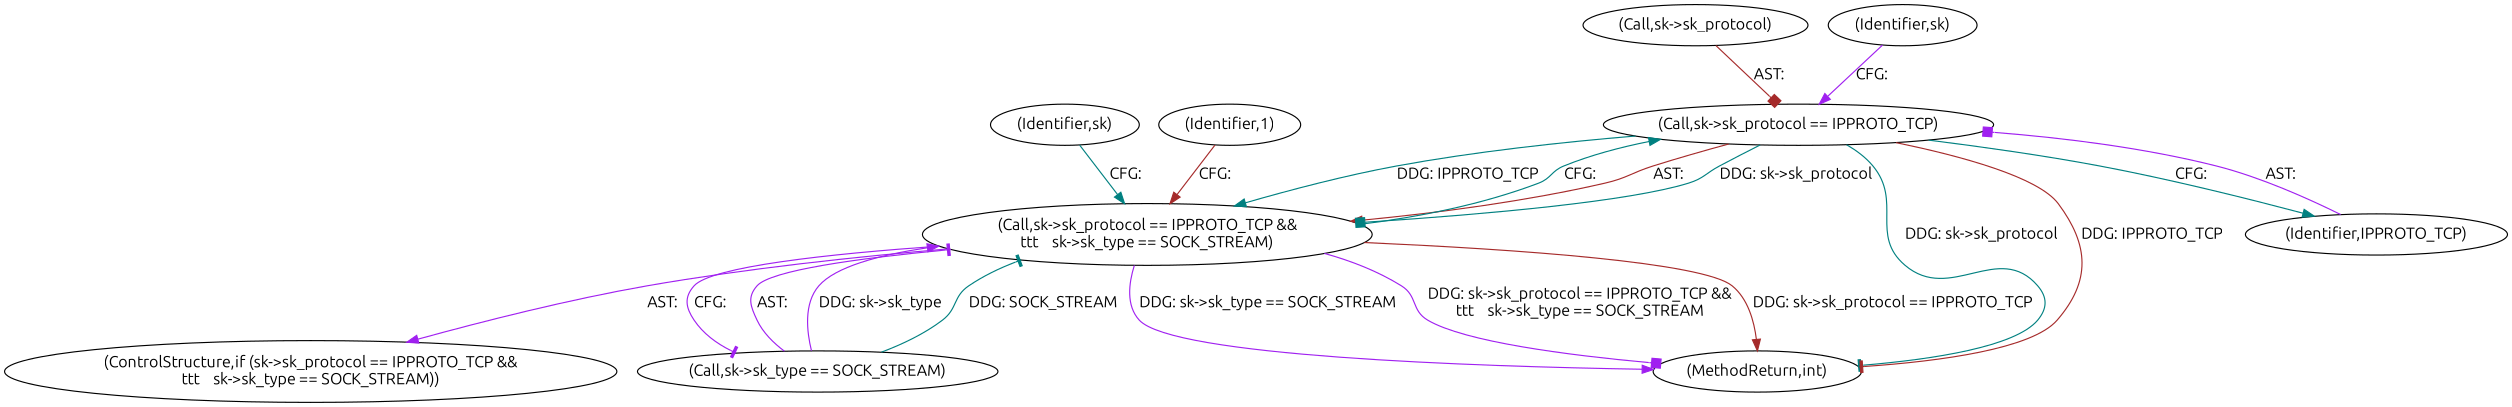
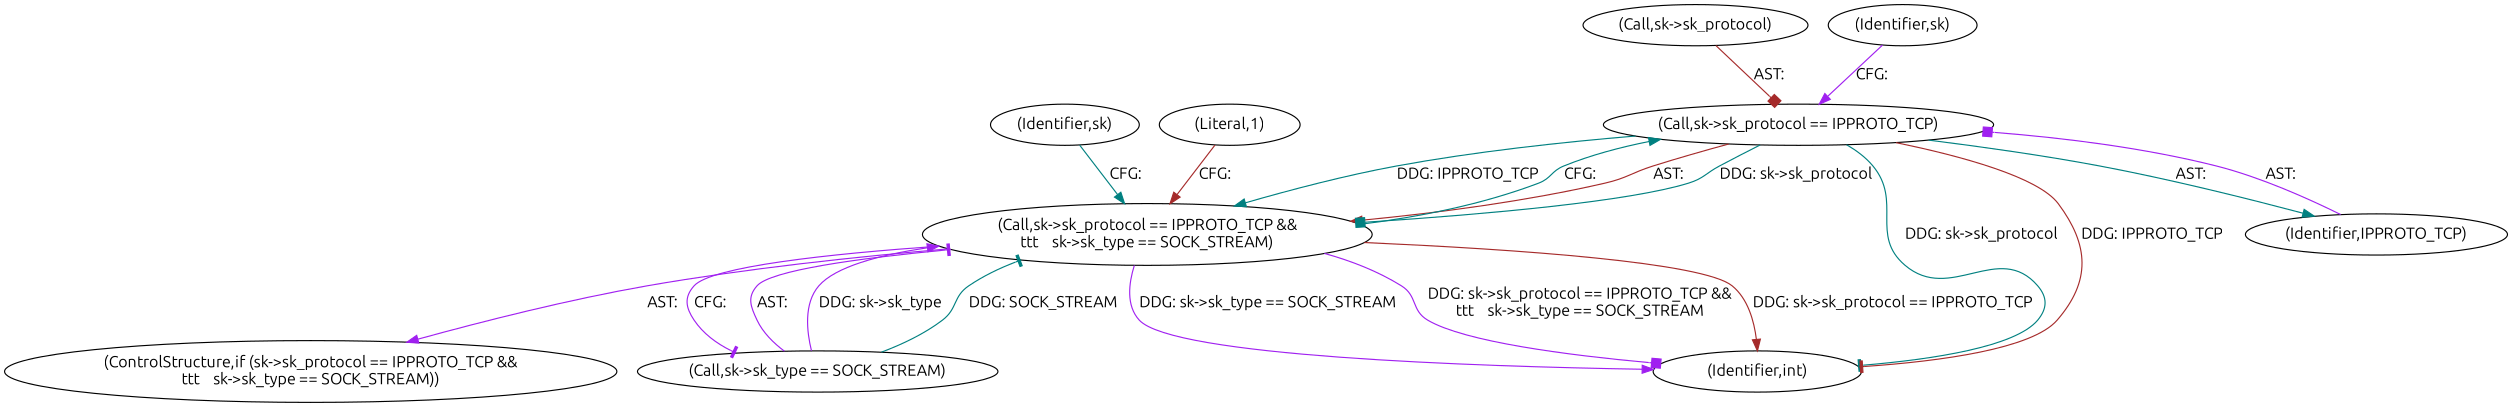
(1230, 125) -> (1230, 125)
(2193, 175) -> (2193, 175)
(1757, 371) -> (1757, 371)
